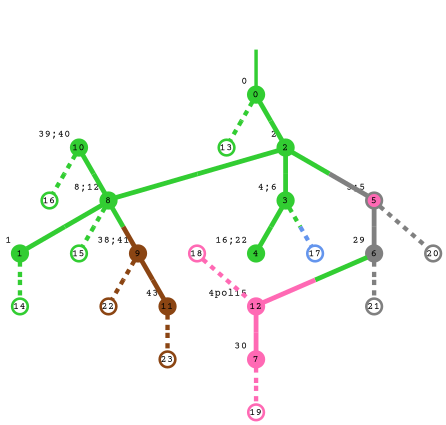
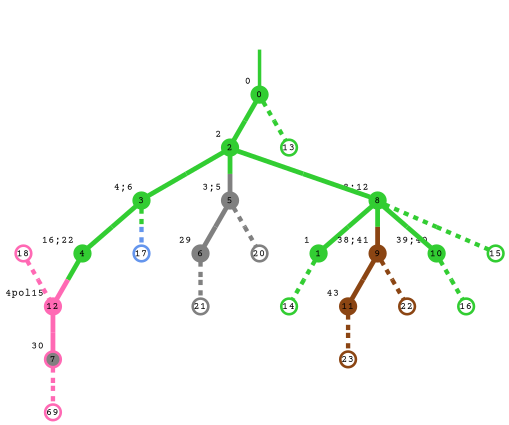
(94, 174) -> (407, 227)
(374, 201) -> (230, 201)
(315, 280) -> (68, 280)
(256, 359) -> (53, 359)
(256, 412) -> (53, 412)
